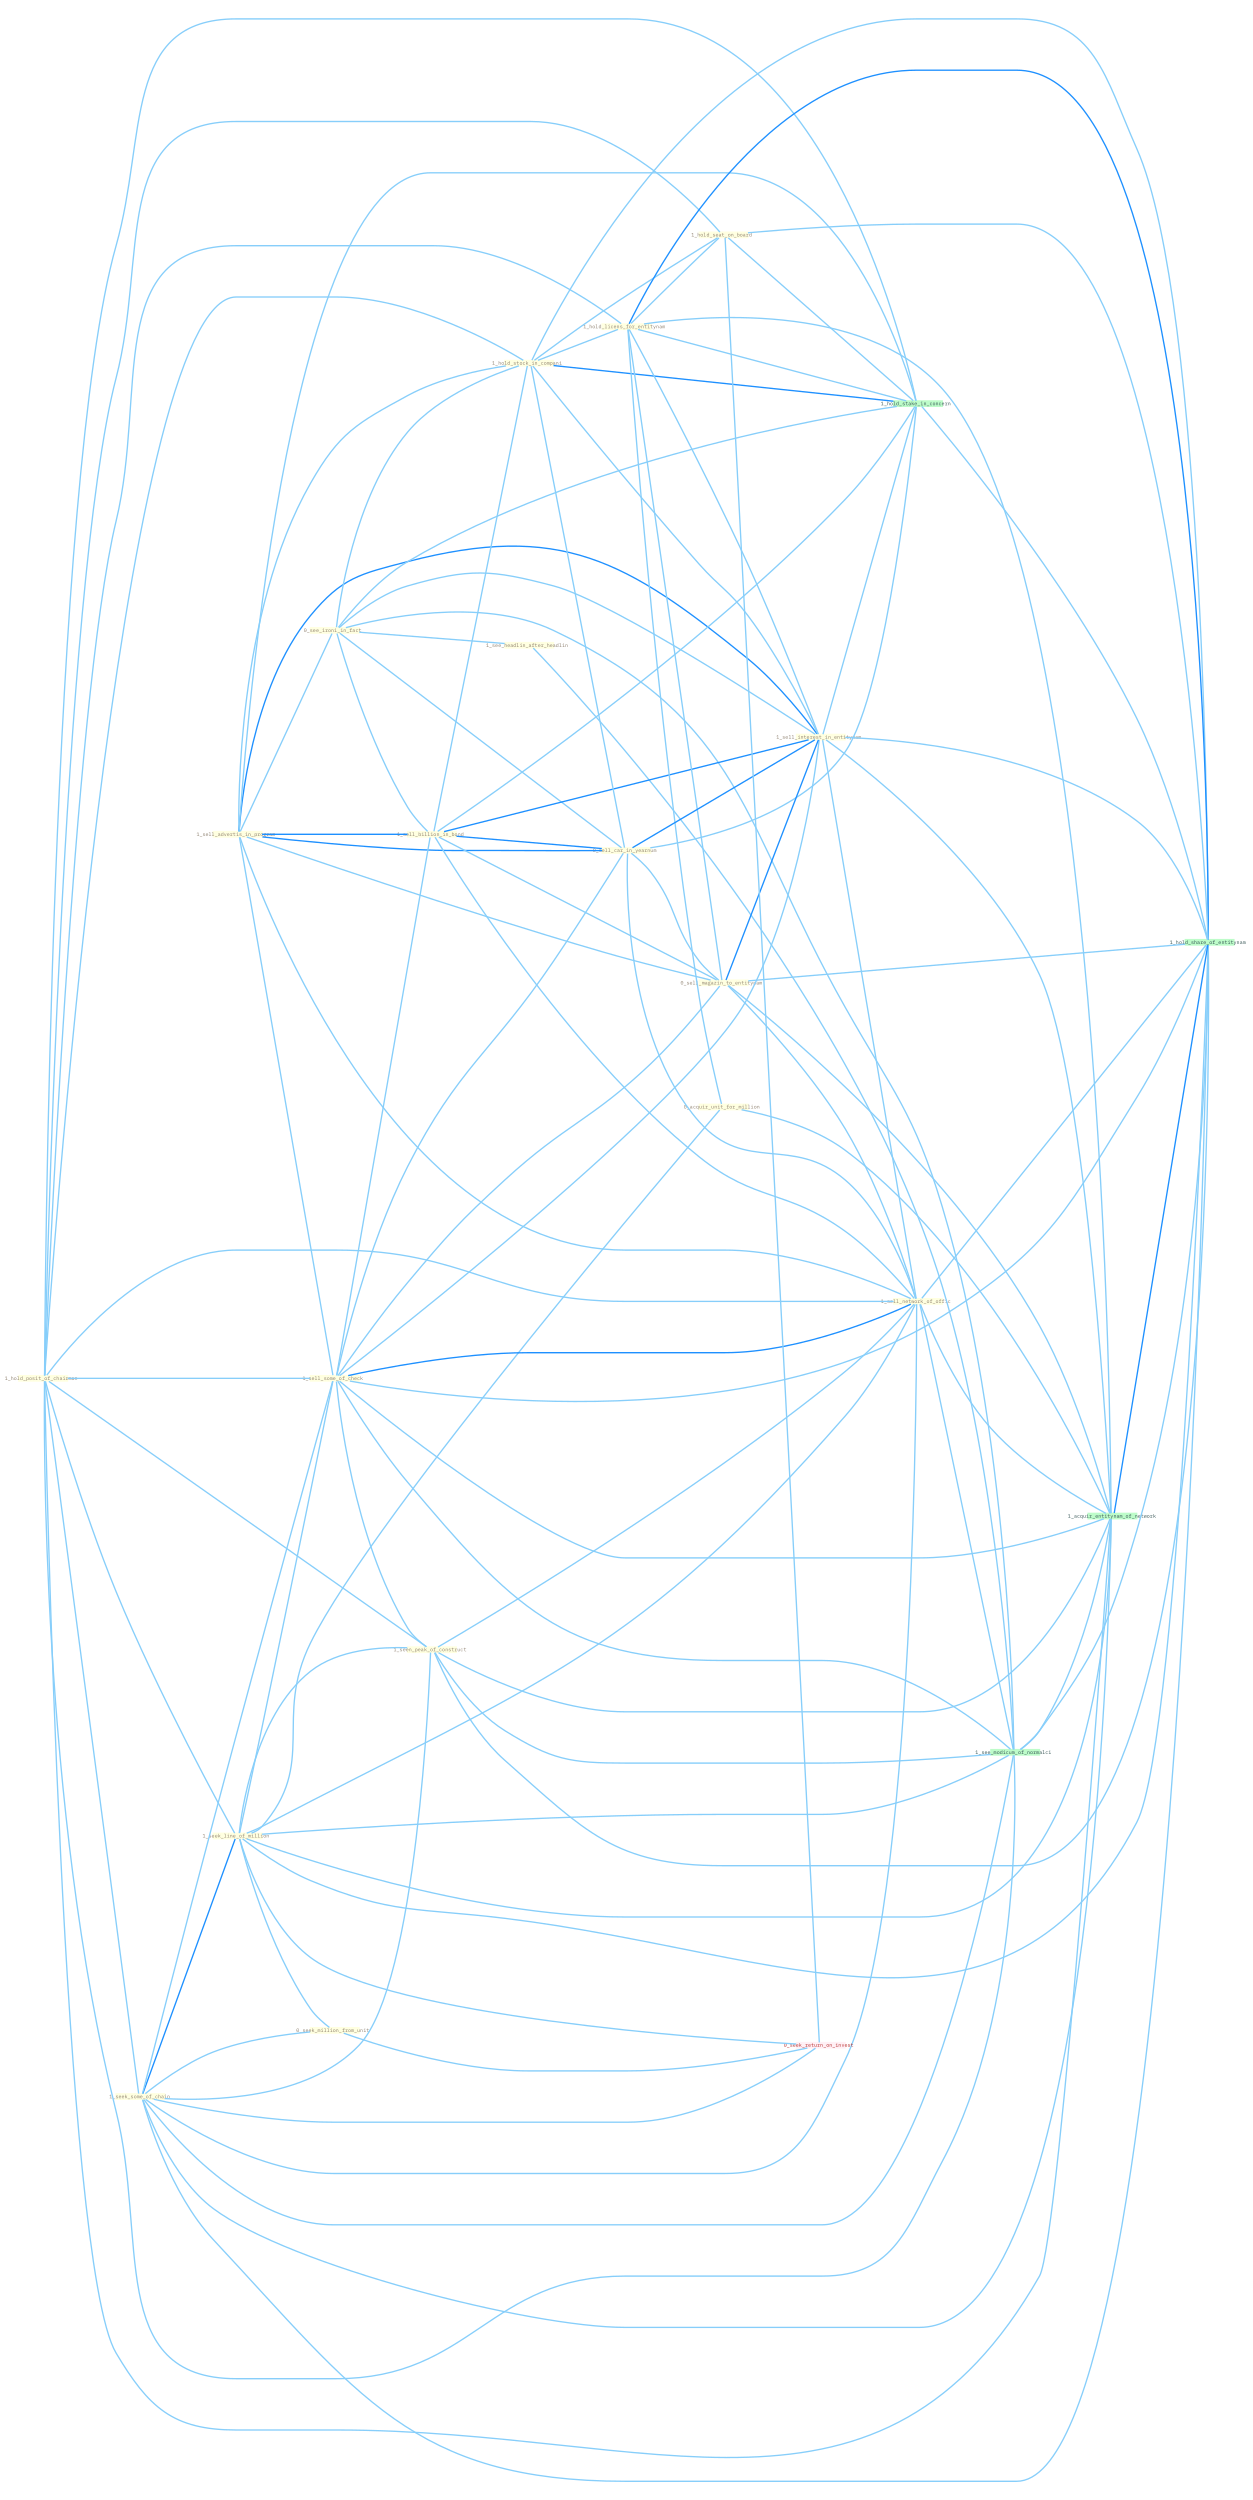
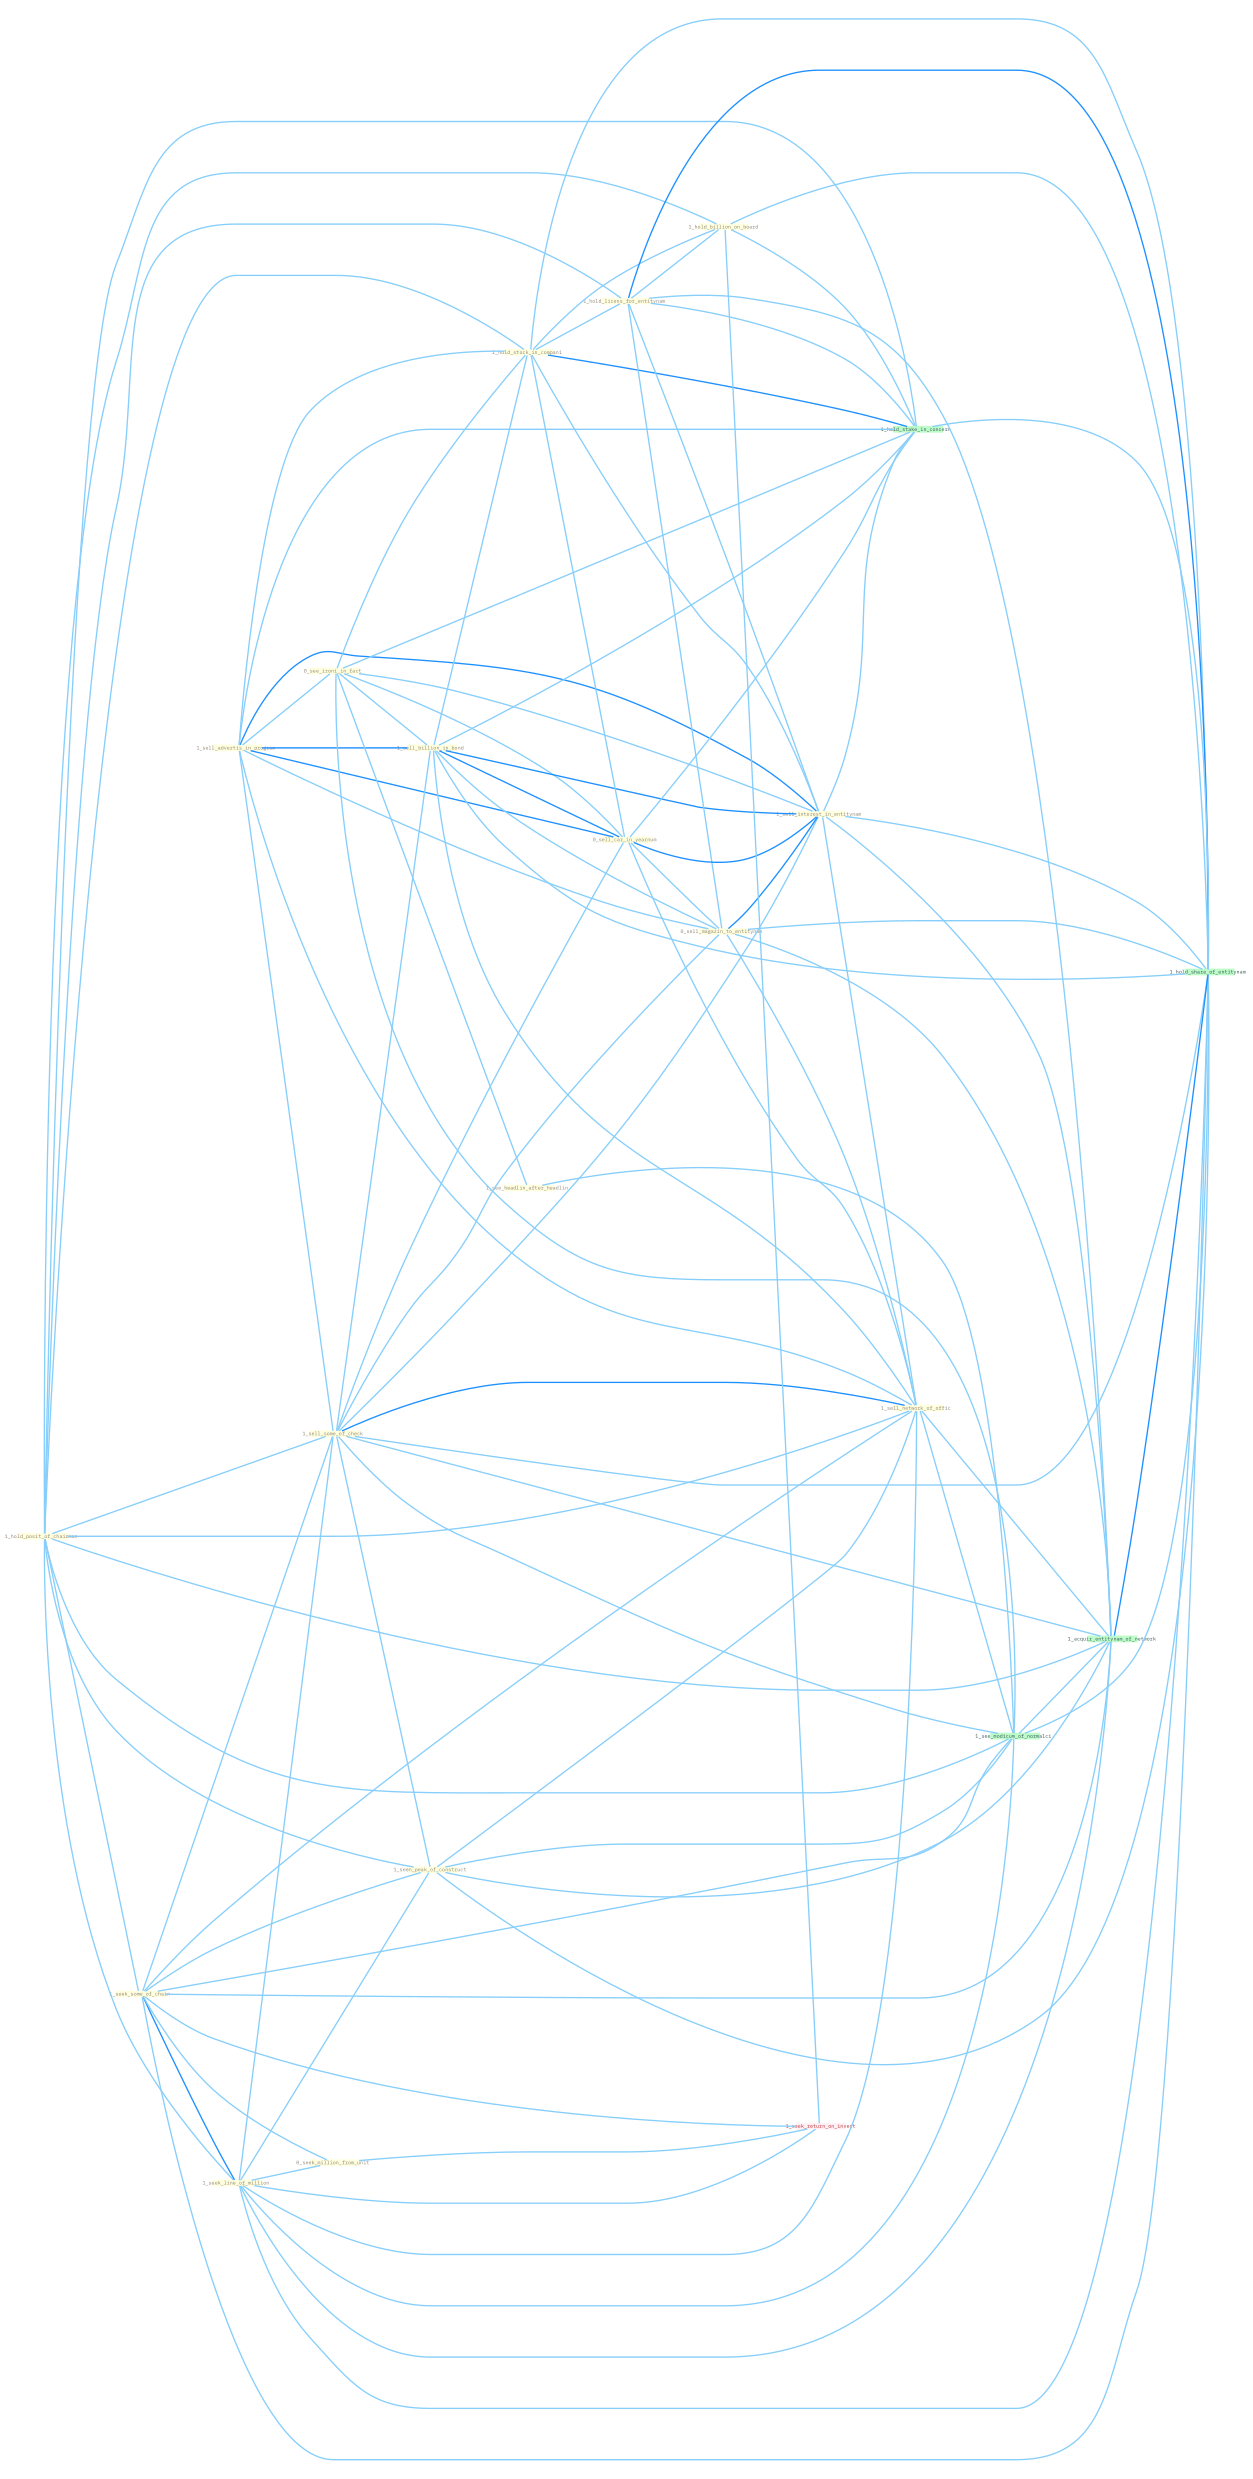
(724, 235) -> (724, 227)
(724, 1107) -> none
(1064, 1122) -> (771, 961)
(821, 2045) -> (821, 2126)
